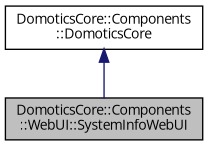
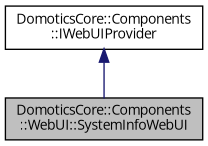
(104, 28) -> (104, 28)
